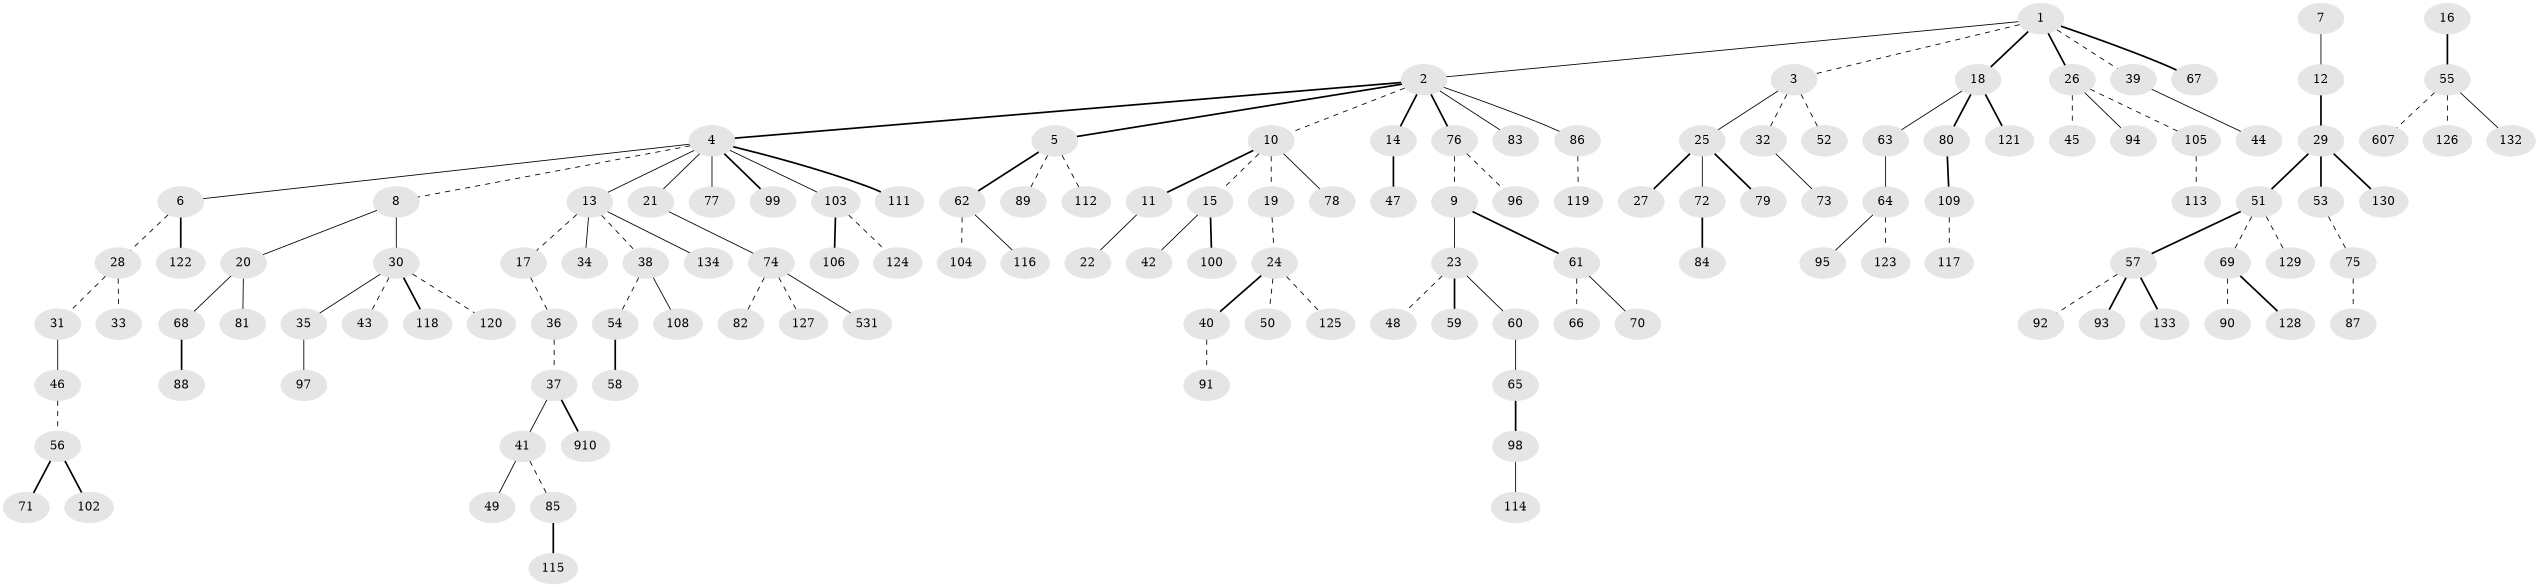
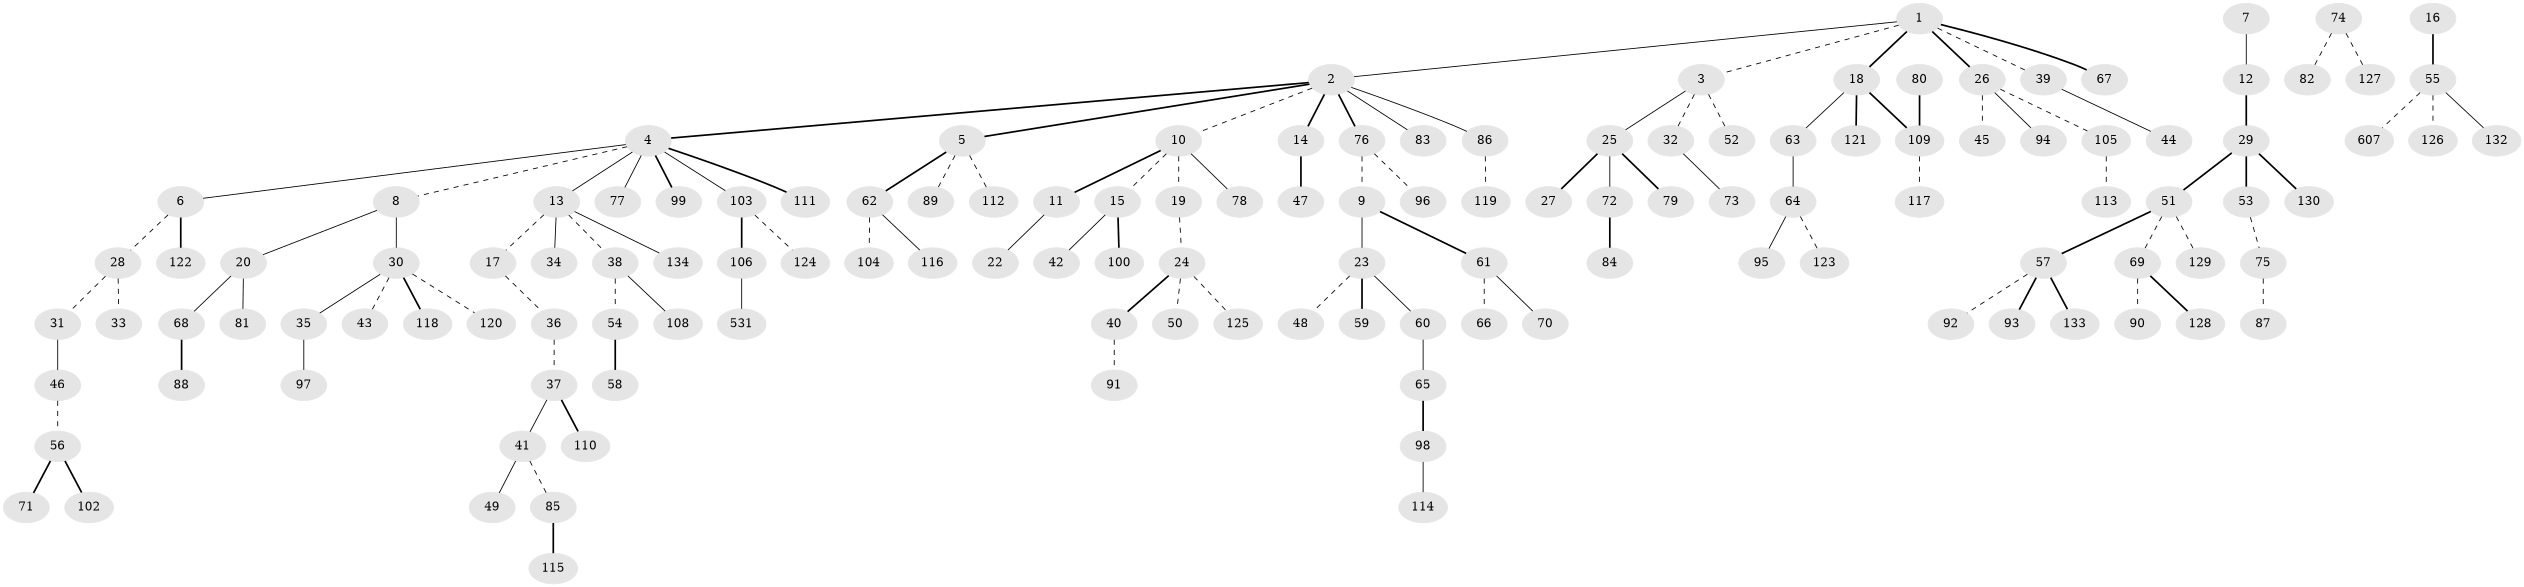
(1962, 110) -> (1888, 110)
(651, 202) -> none
(819, 293) -> (742, 294)
(586, 446) -> (586, 446)
